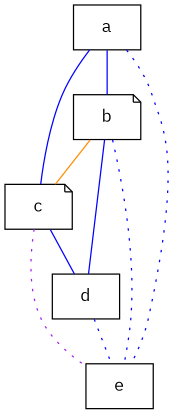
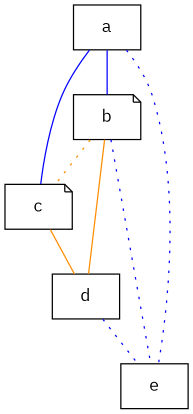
(73, 162) -> (73, 162)
(97, 207) -> (97, 207)
(62, 252) -> (62, 252)
(36, 307) -> none
